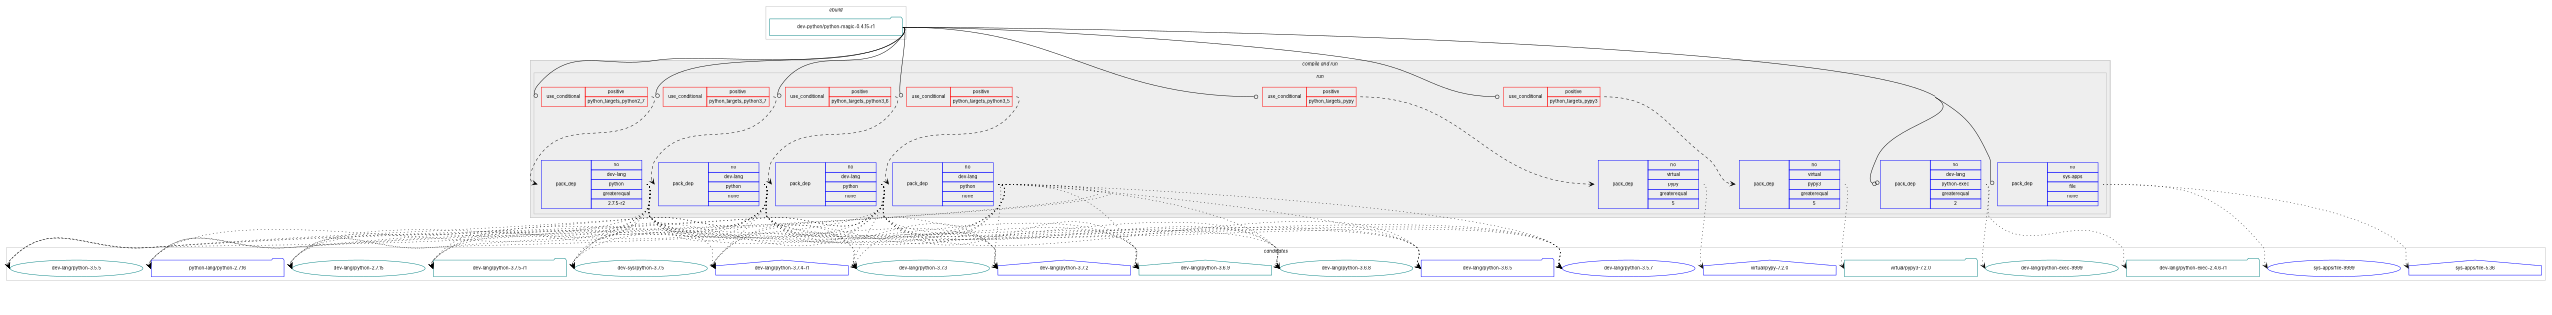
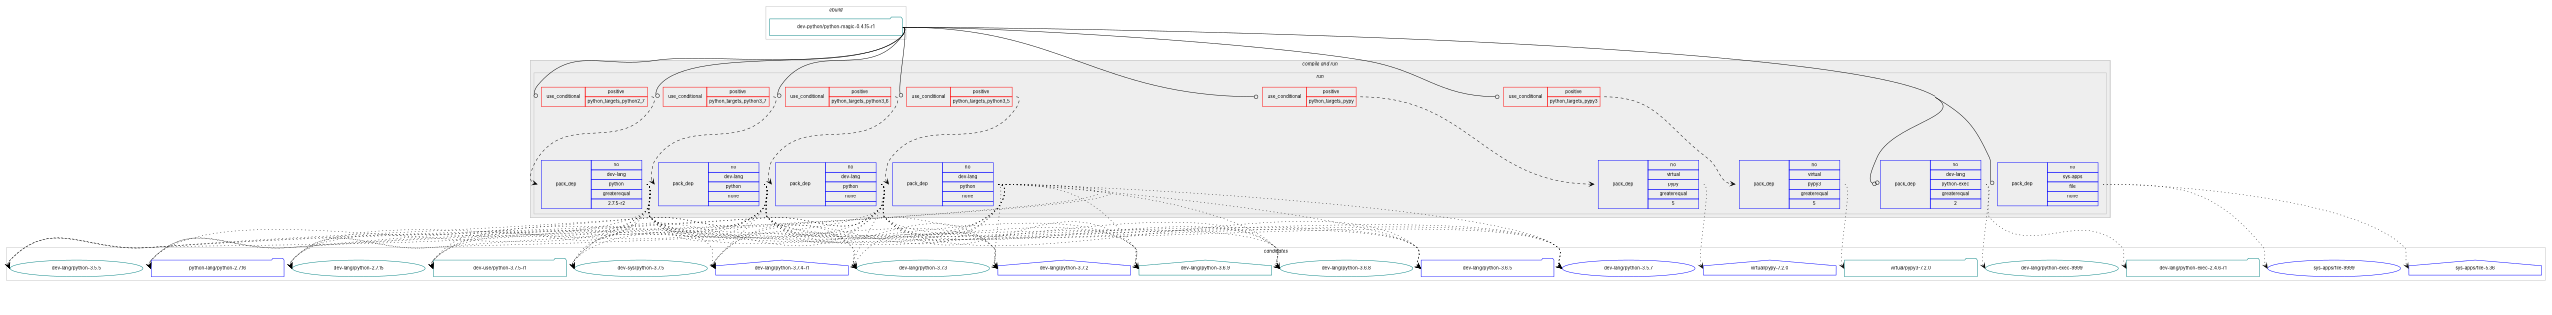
(500, 268) -> (500, 268)
